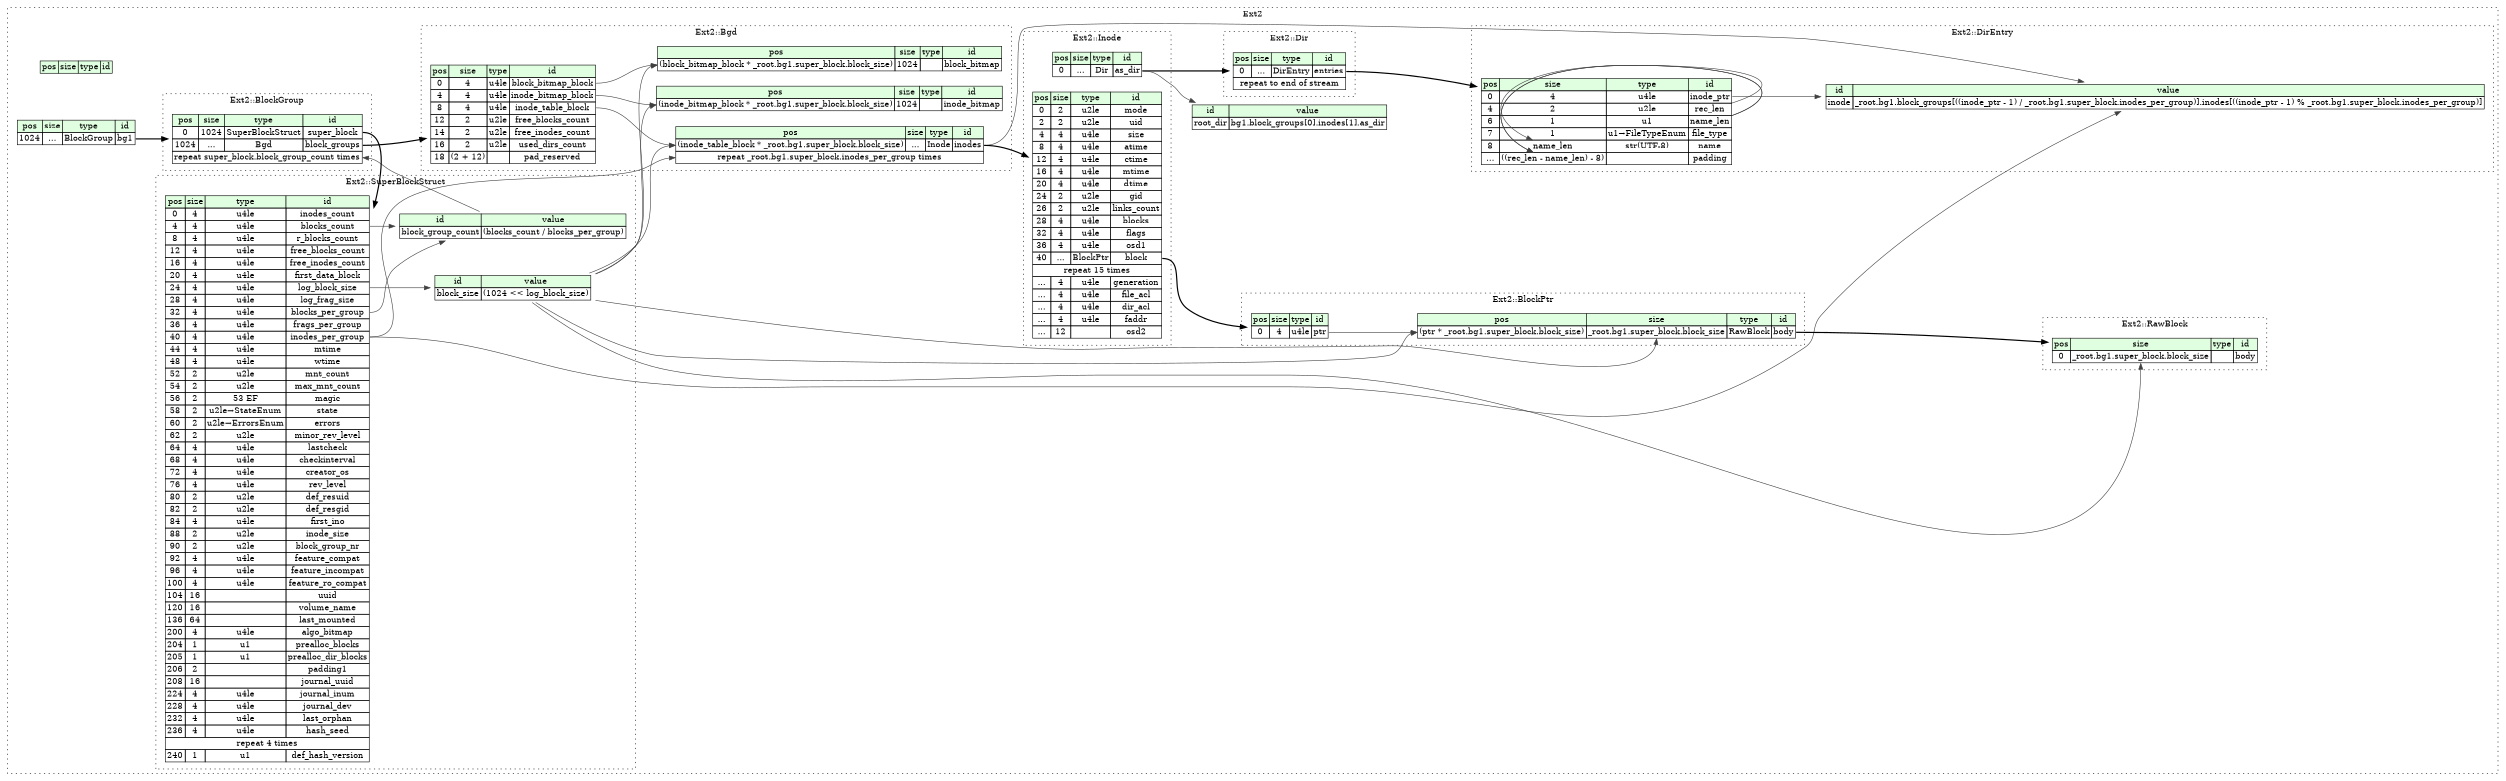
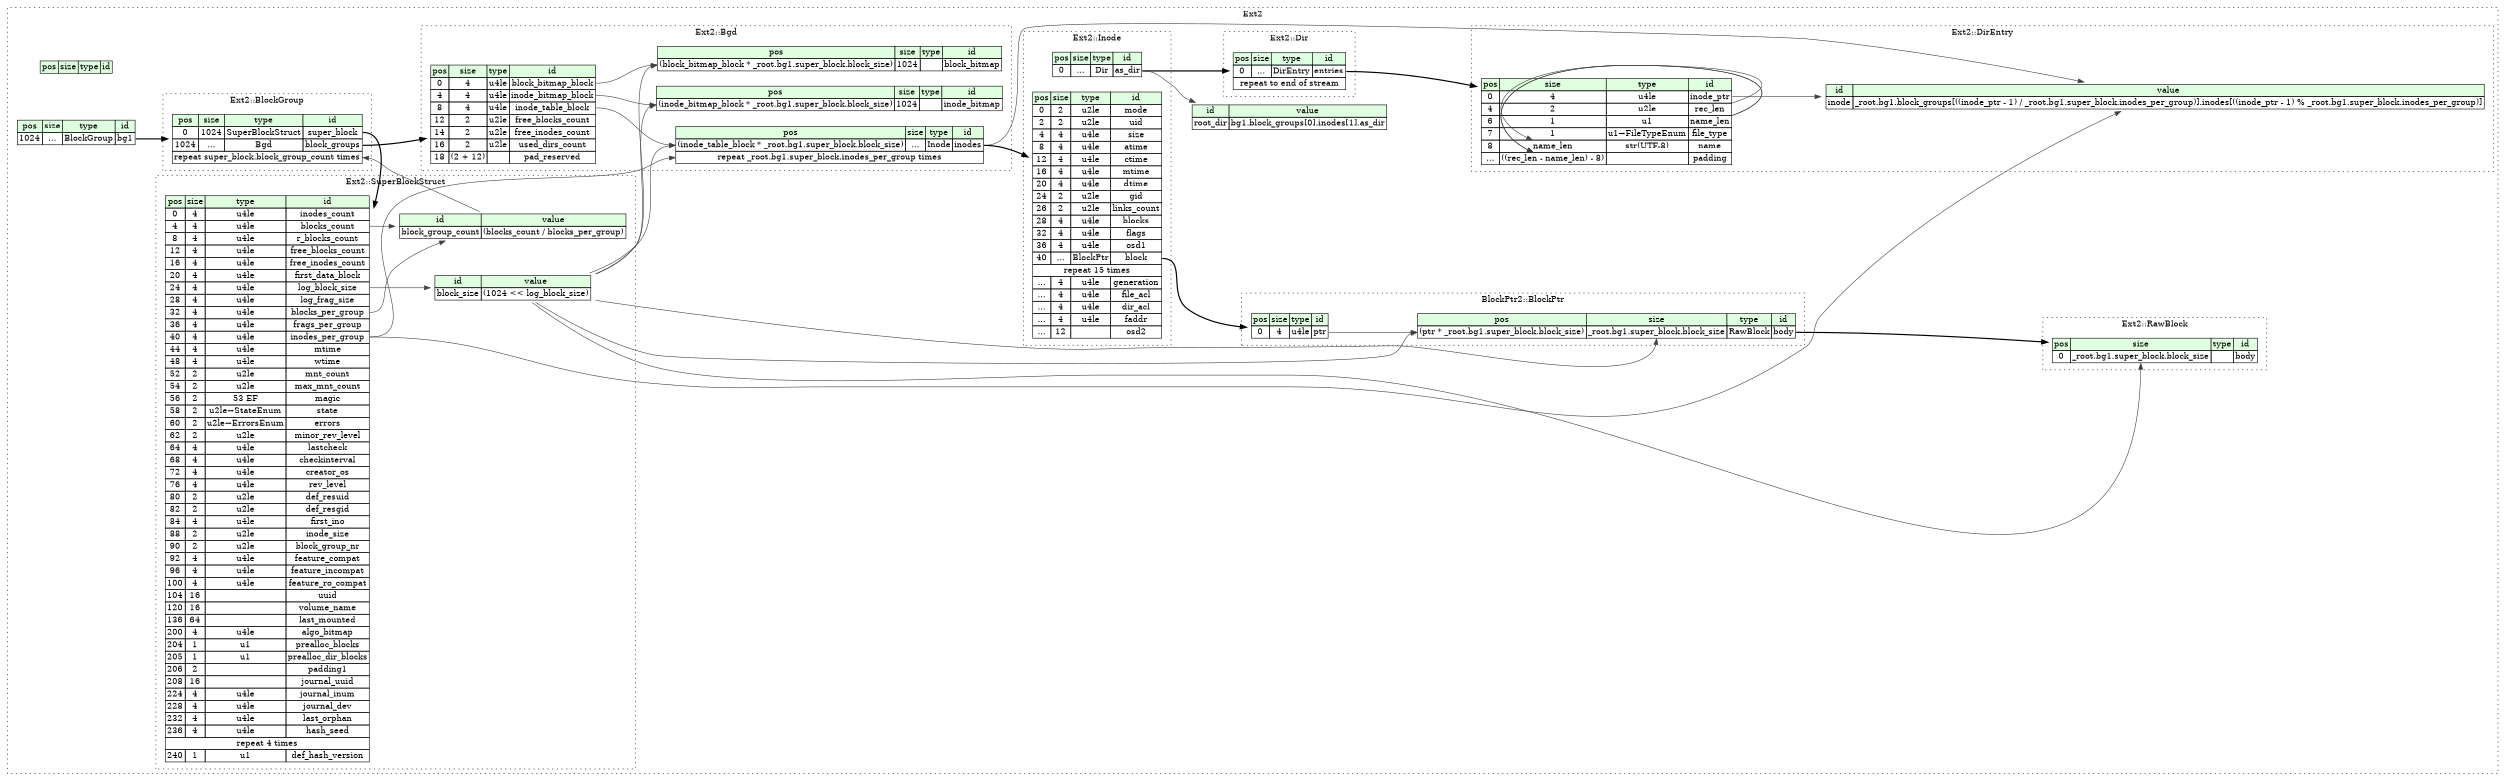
(1523, 300) -> (1523, 300)
